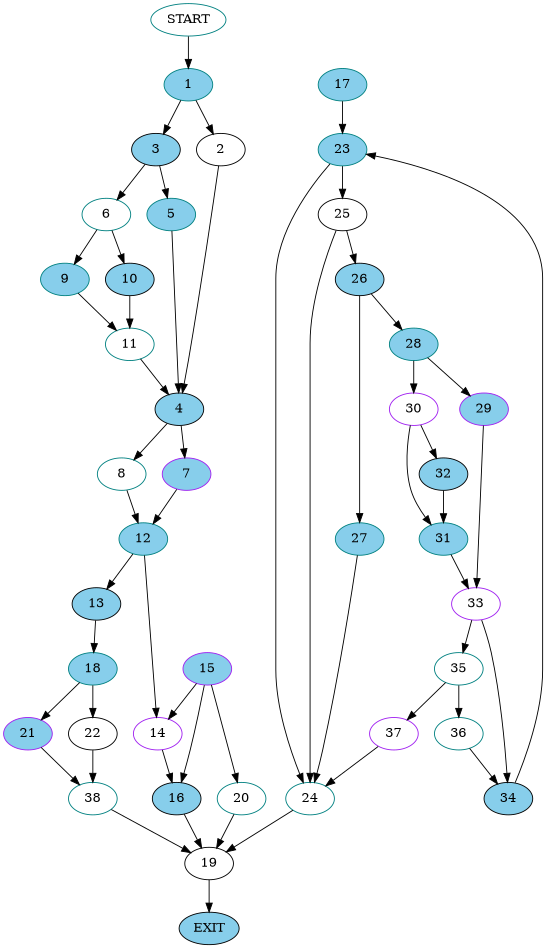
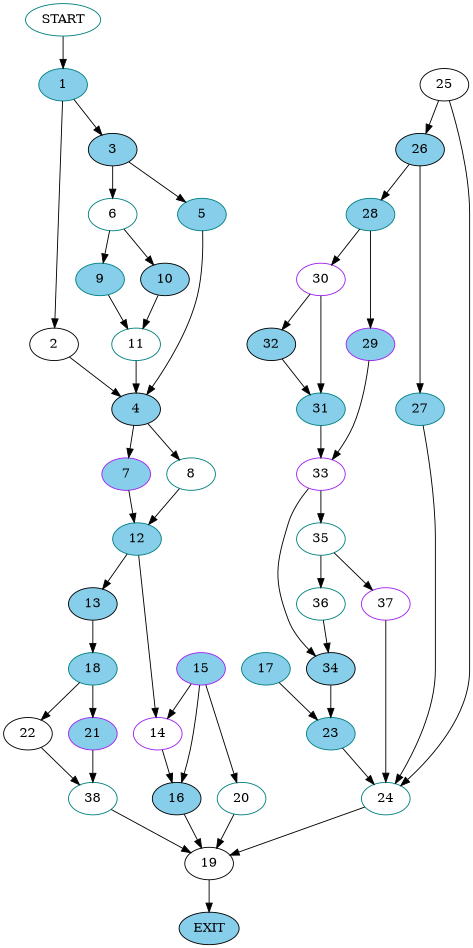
(343, 178) -> none
